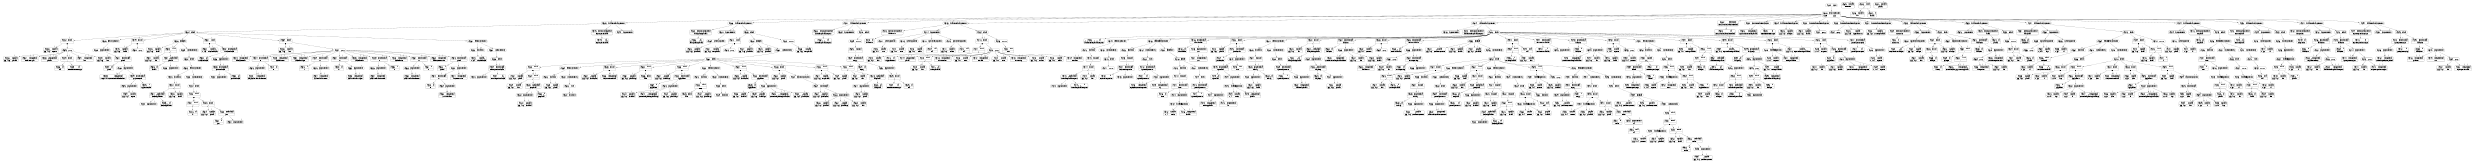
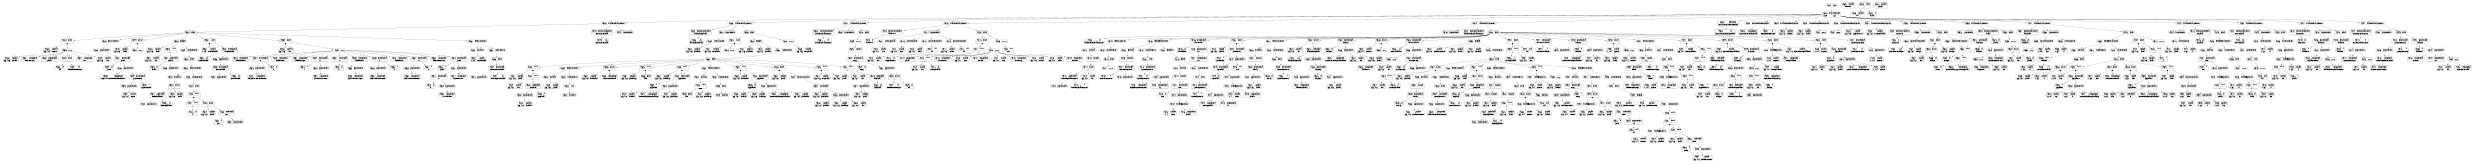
(2130, 94) -> (2131, 94)
